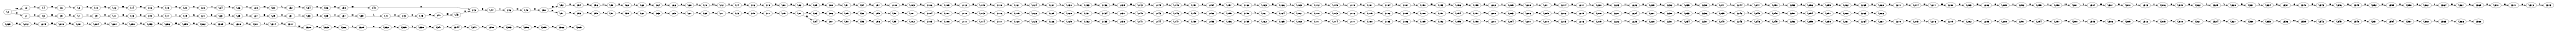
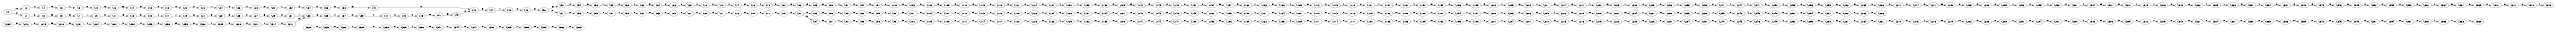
(298, 27) -> (299, 20)
